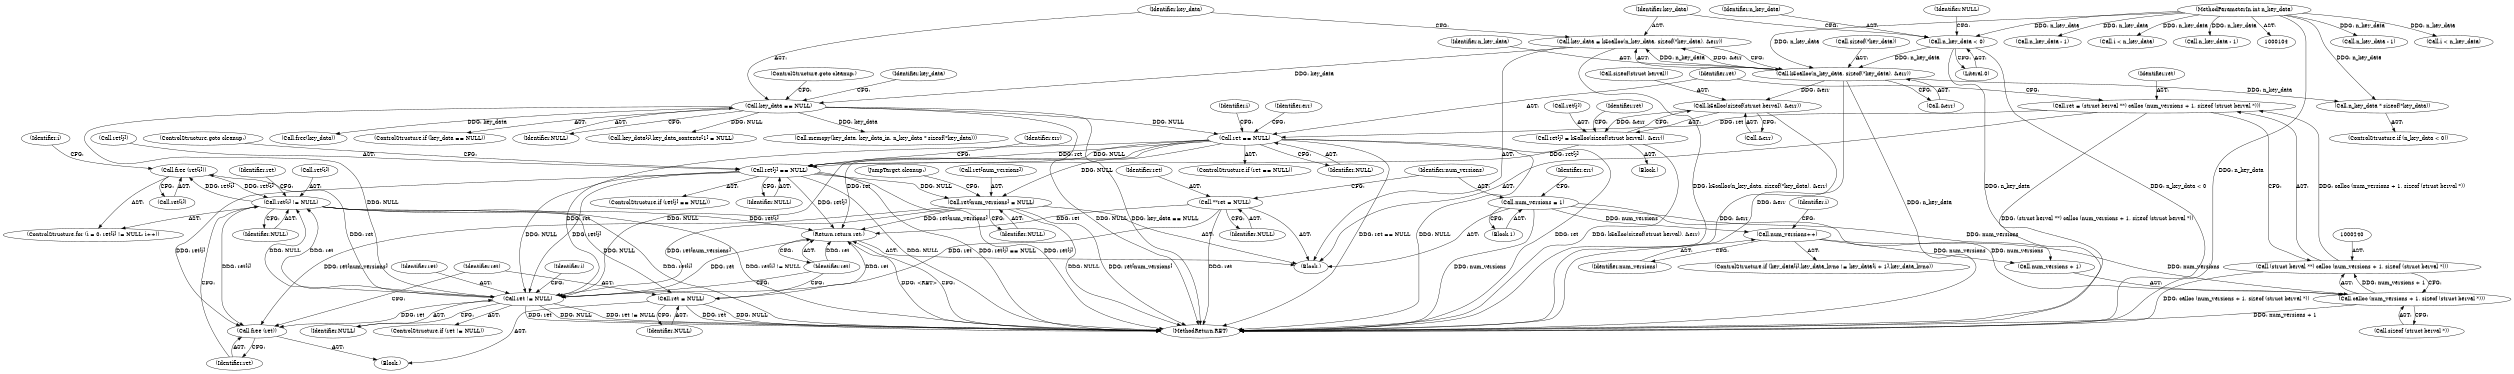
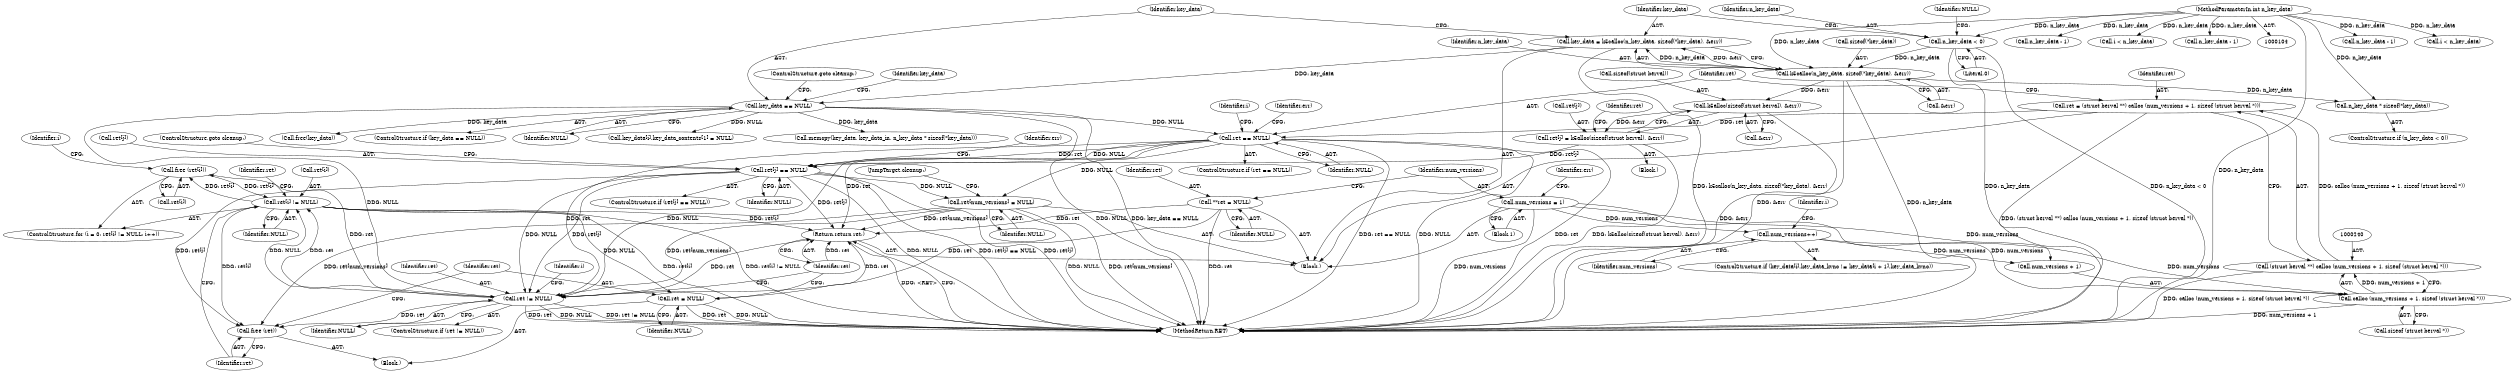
(991, 171) -> none
